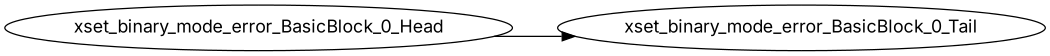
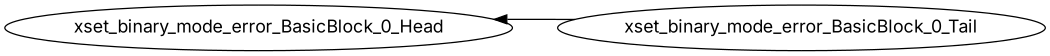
(528, 36) -> (541, 19)
